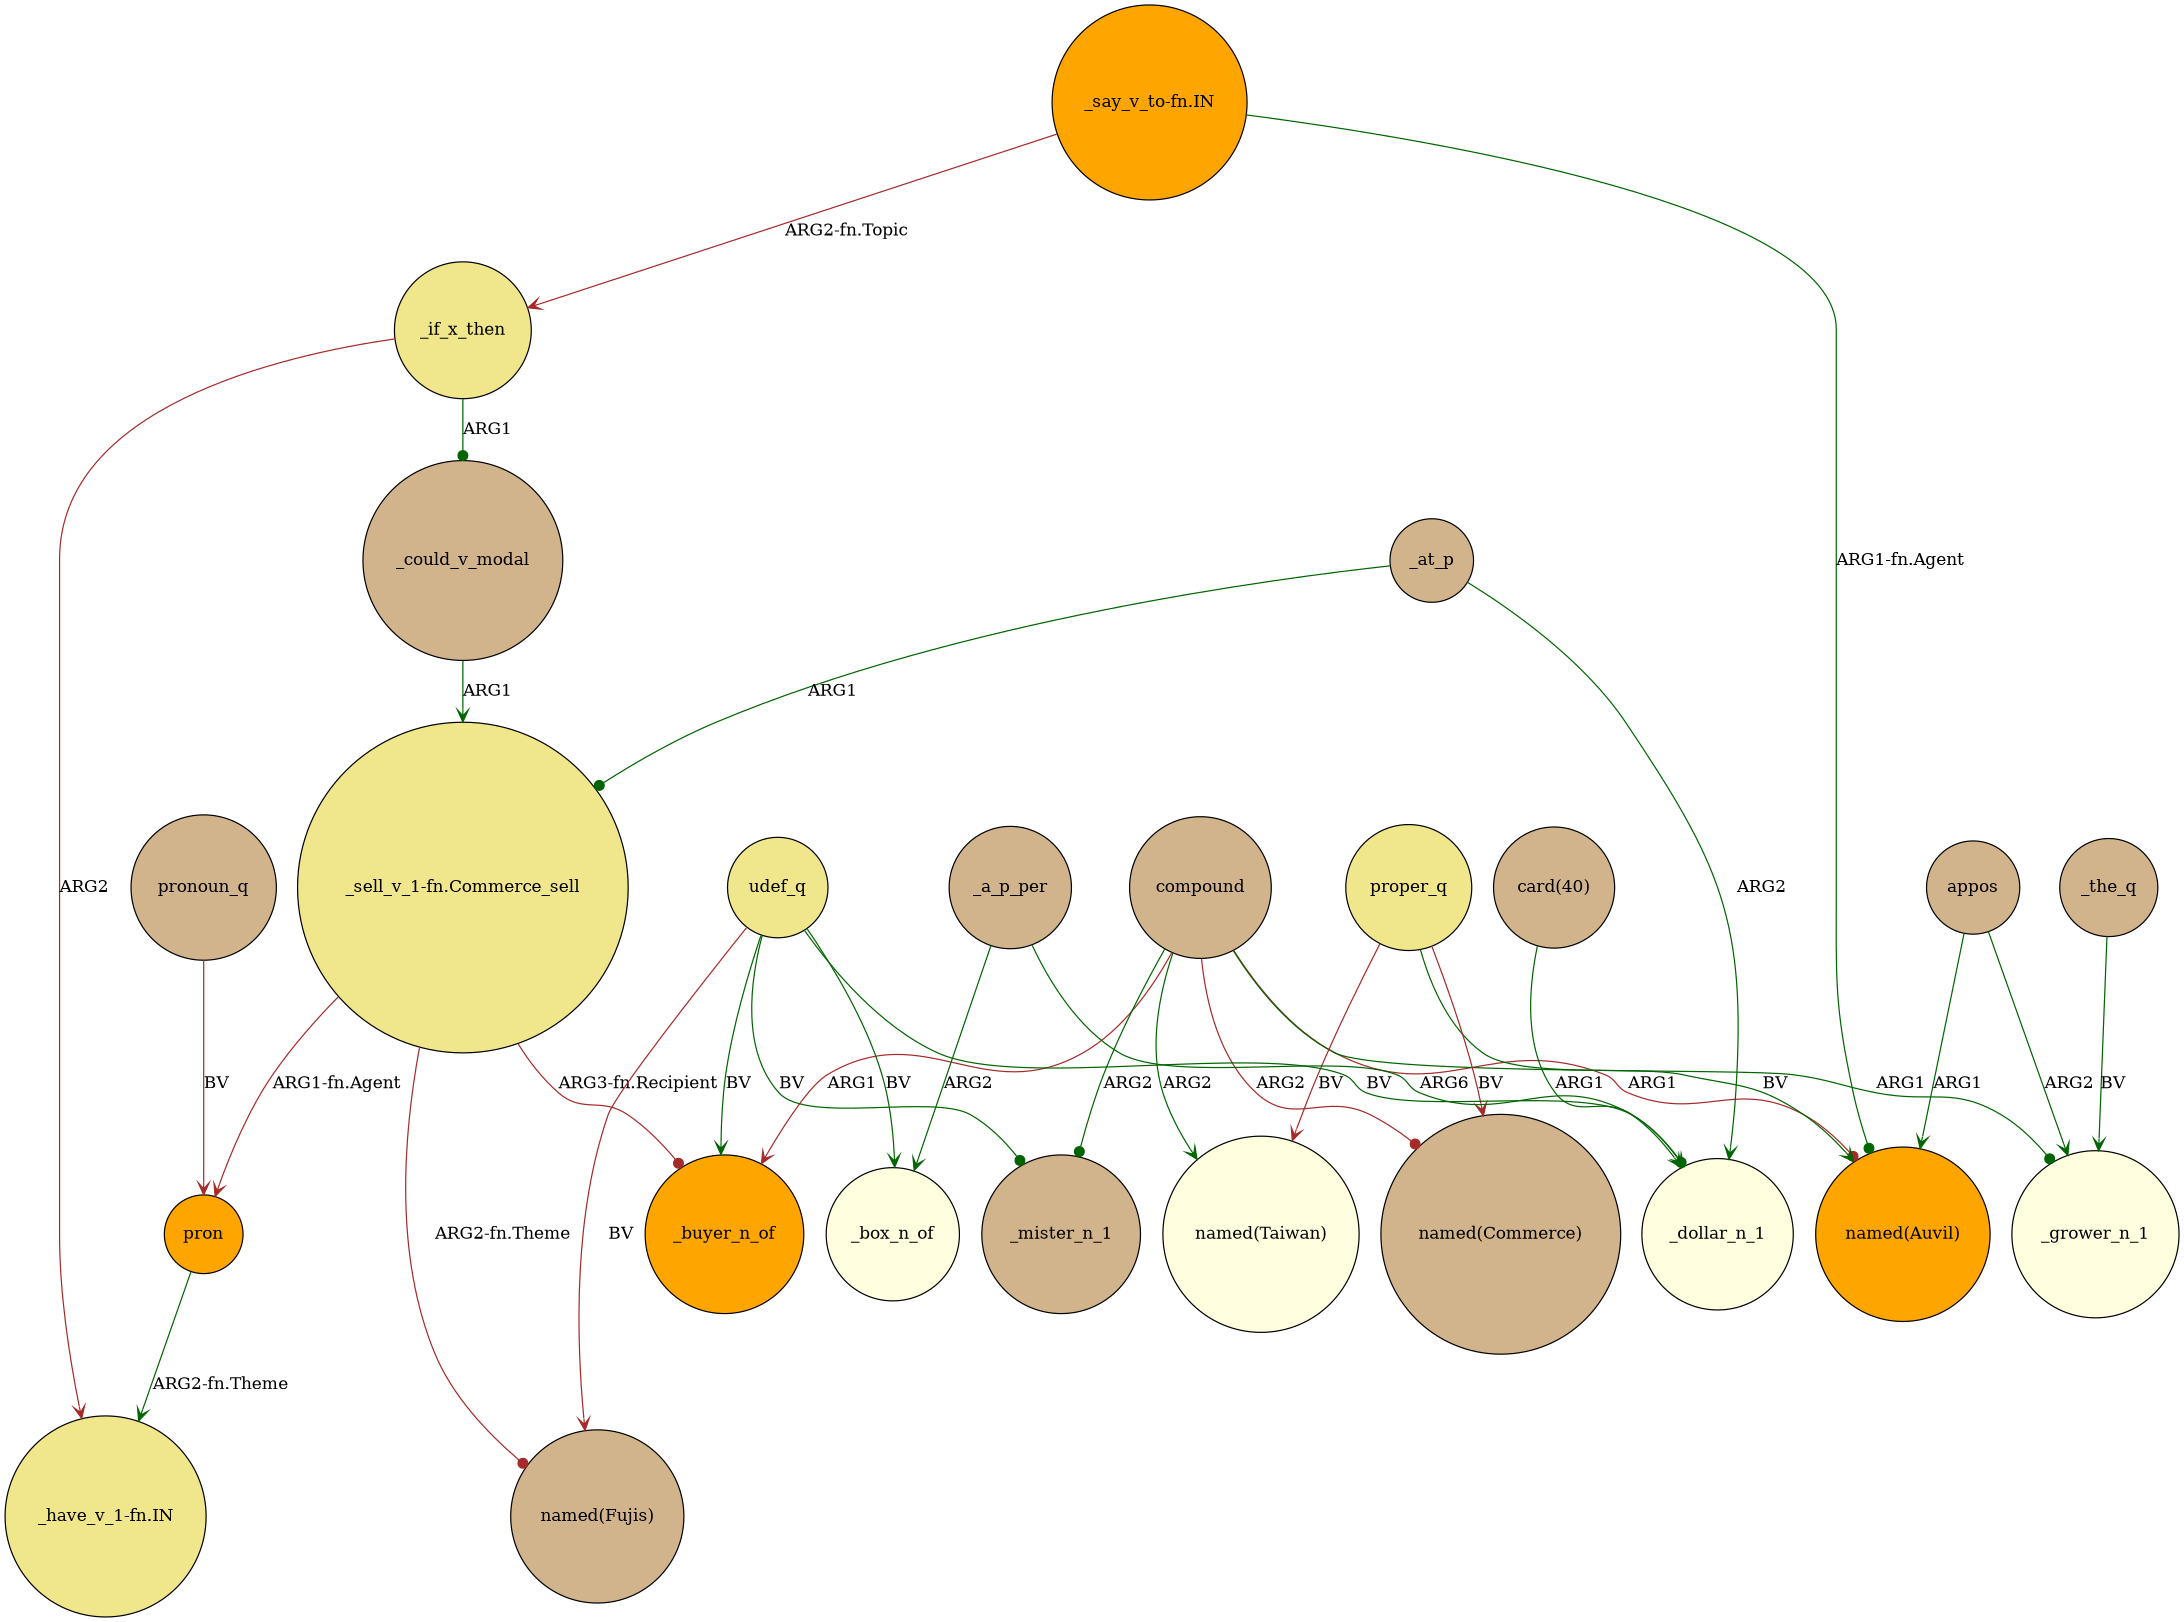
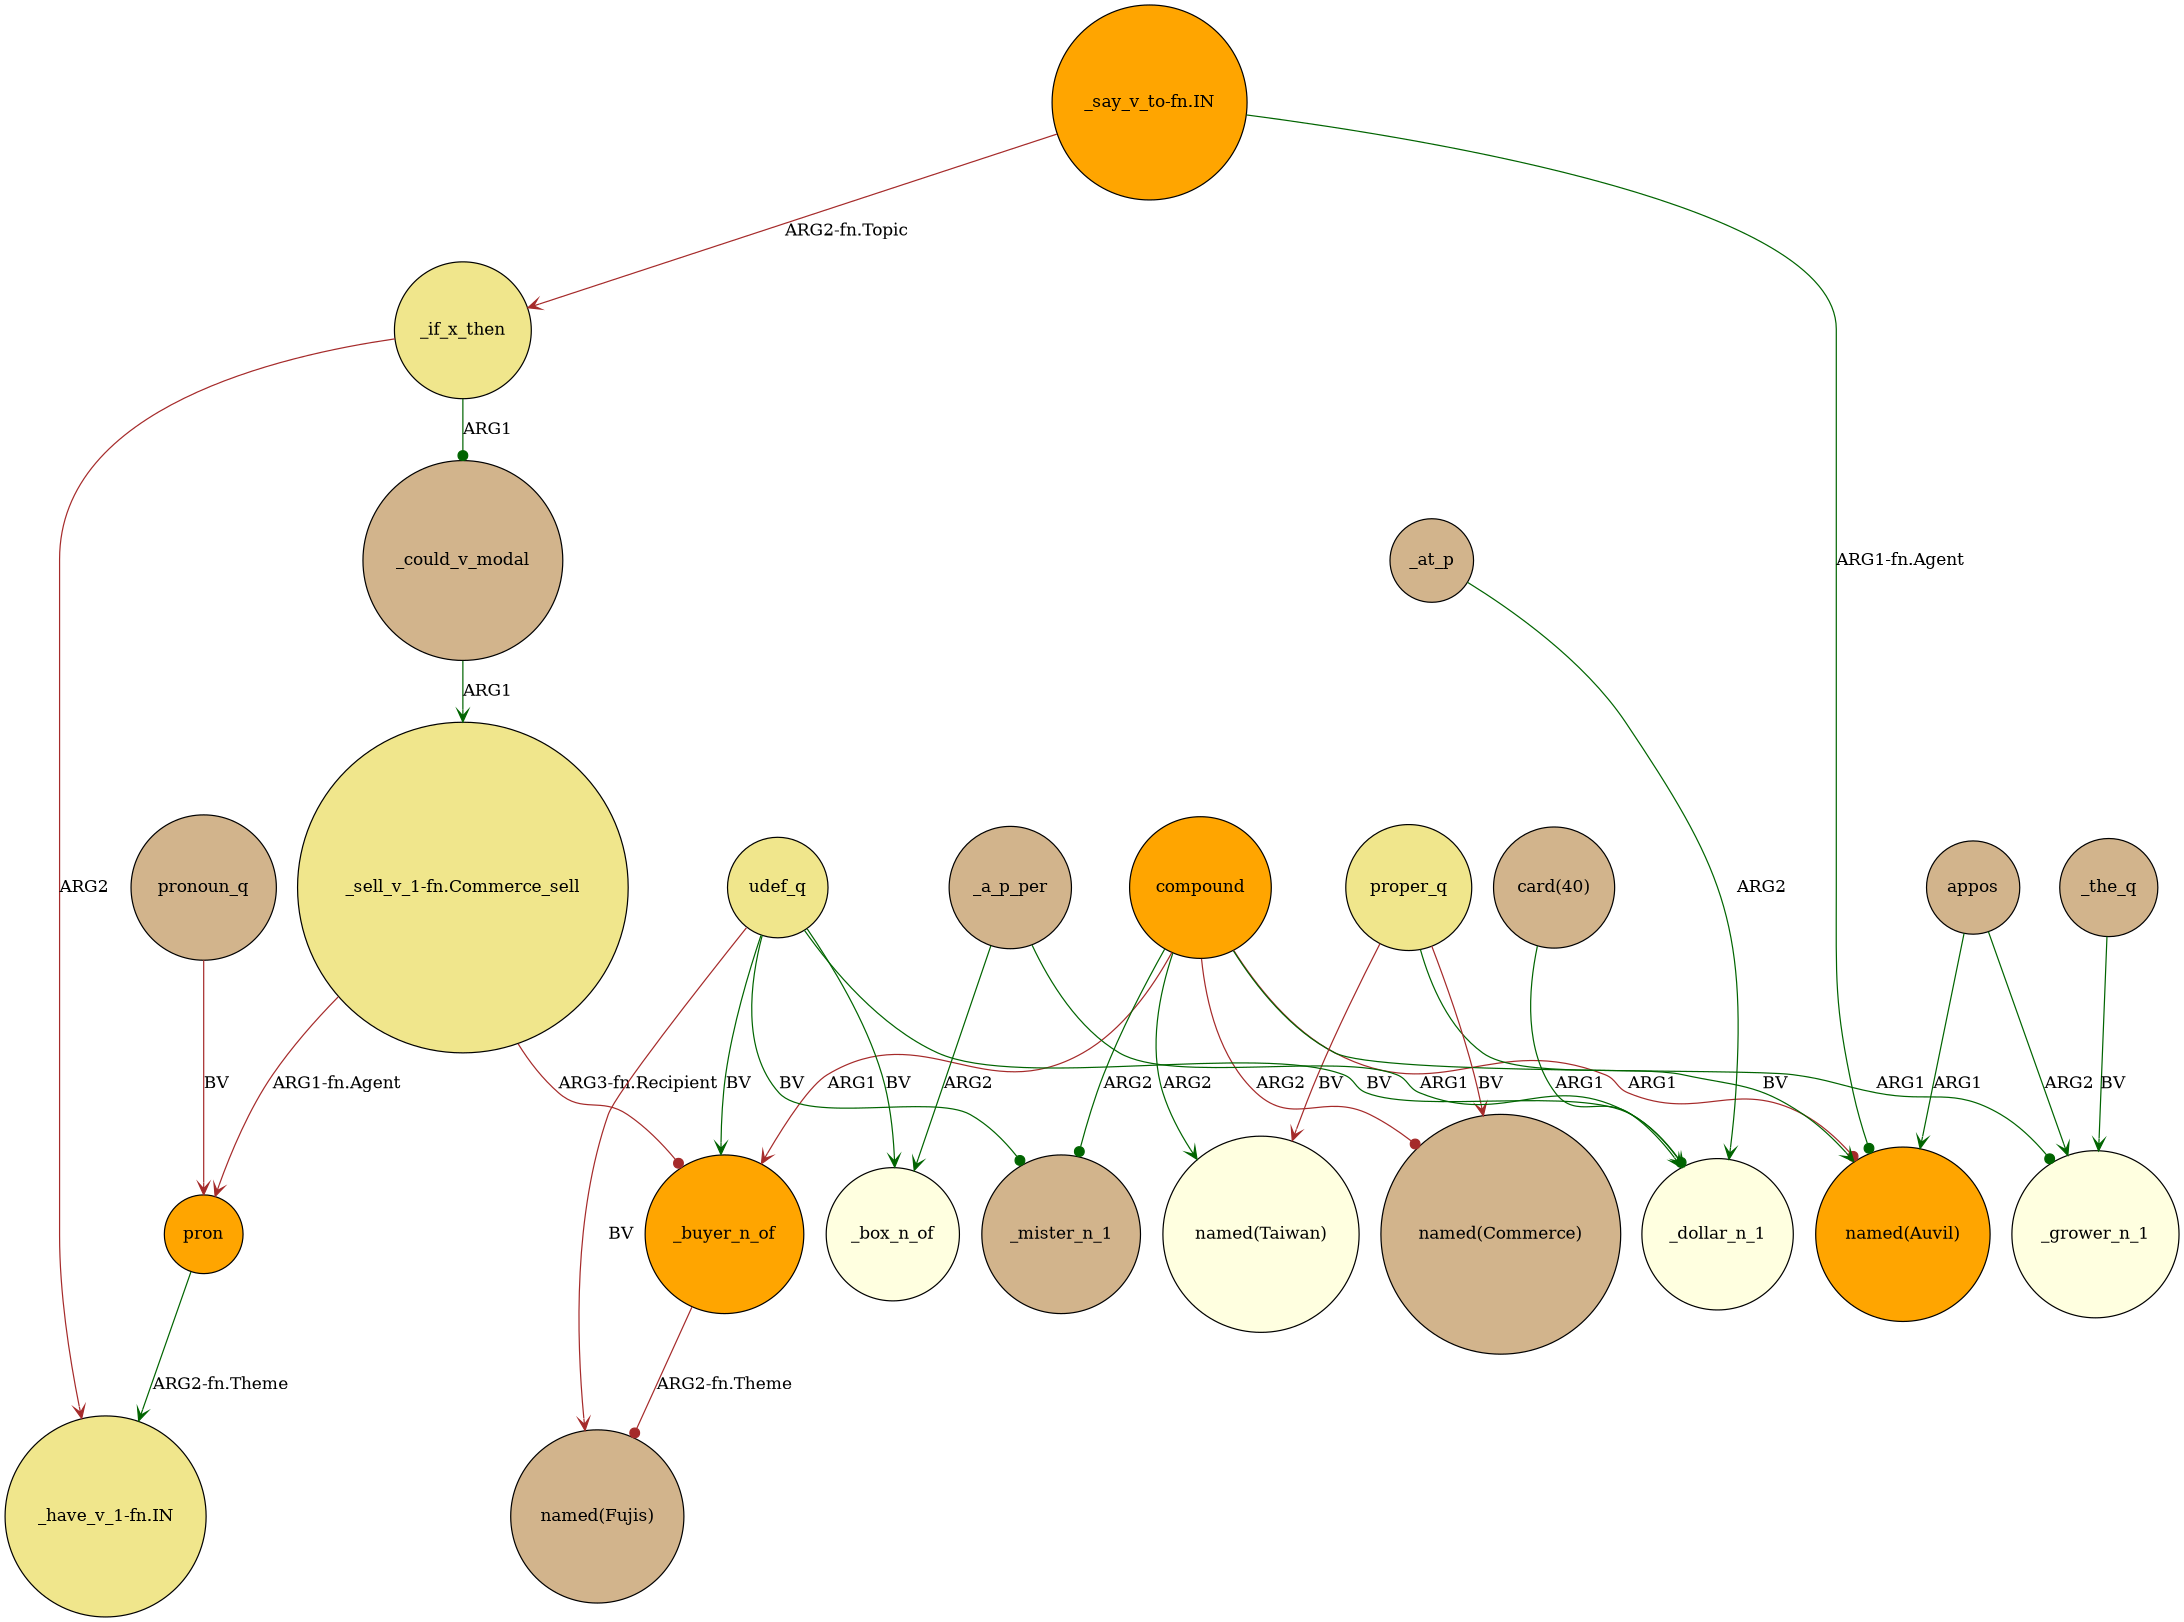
(986, 636) -> none
(1200, 888) -> (1200, 888)
(1444, 1084) -> (1444, 1084)
(412, 1270) -> (664, 1368)
